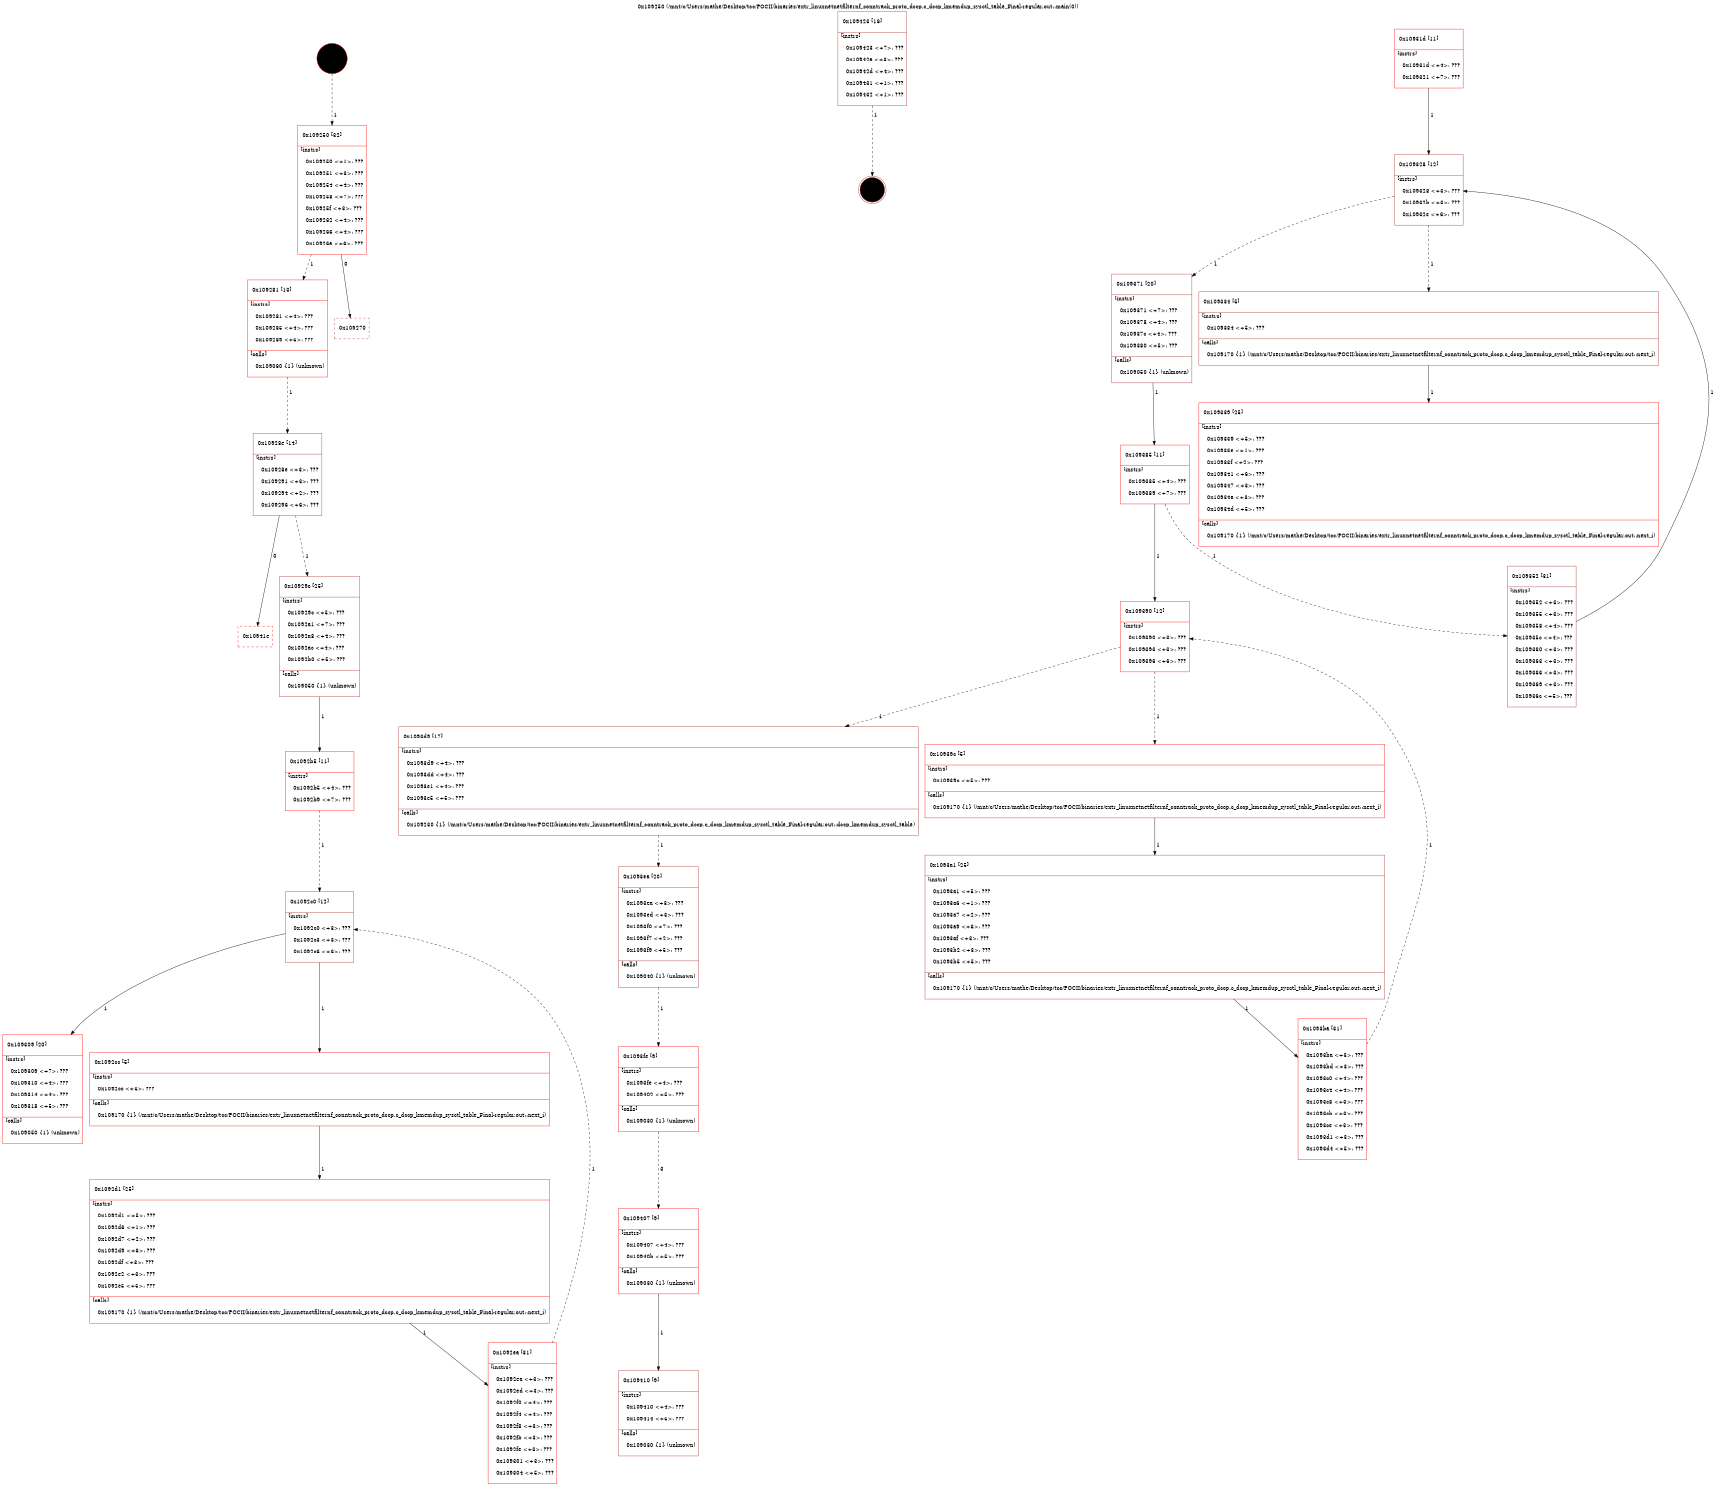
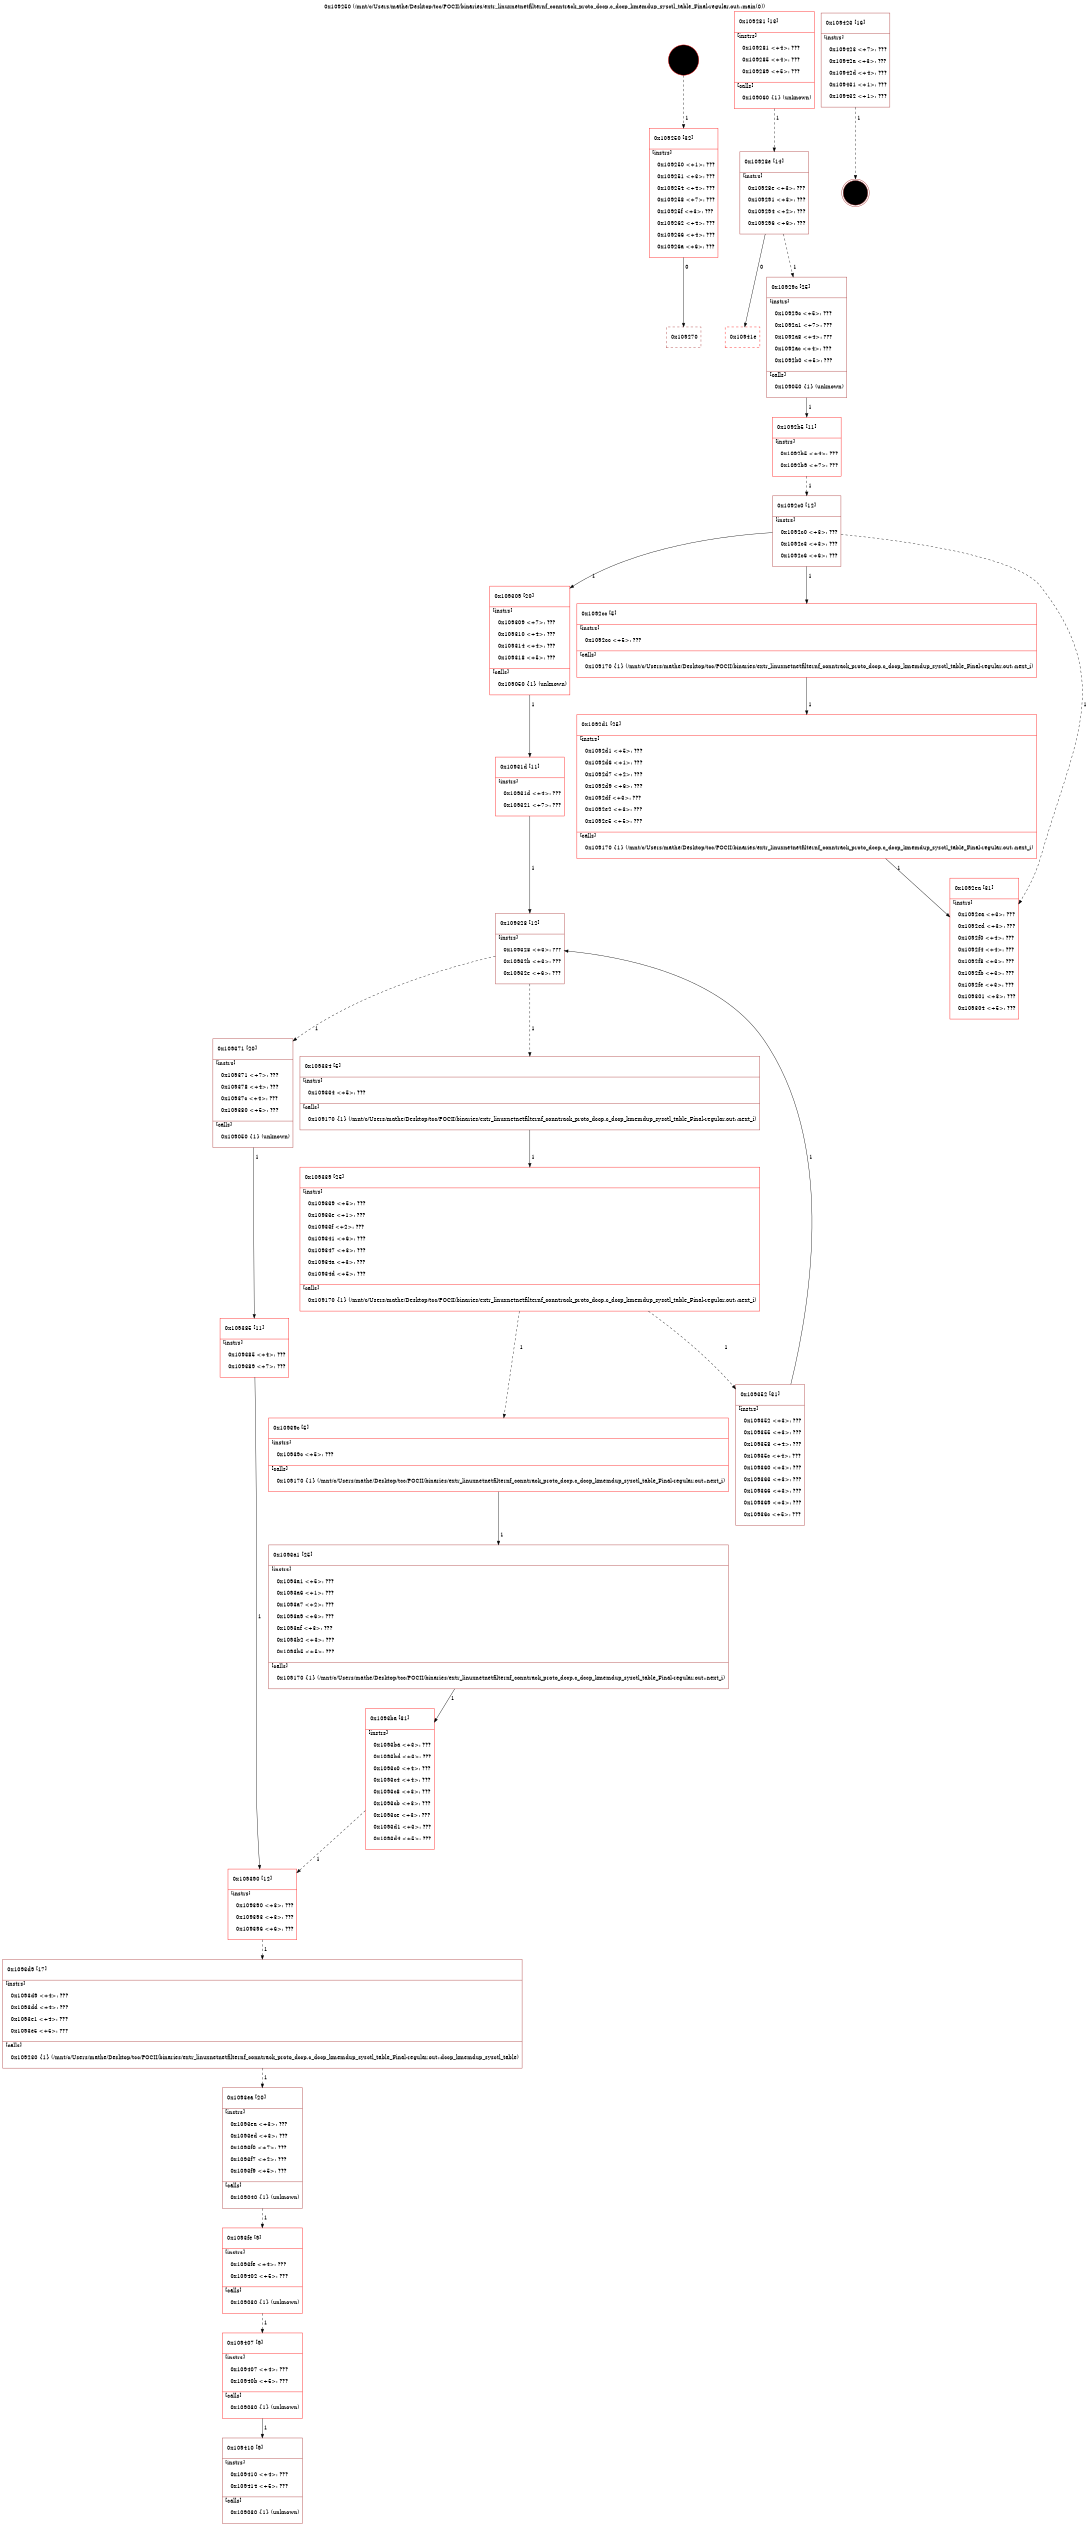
(308, 265) -> none
(1317, 606) -> (693, 1346)
(1155, 706) -> (512, 1363)
none -> (530, 724)
(577, 1070) -> (1072, 641)
(661, 1169) -> (265, 2323)
